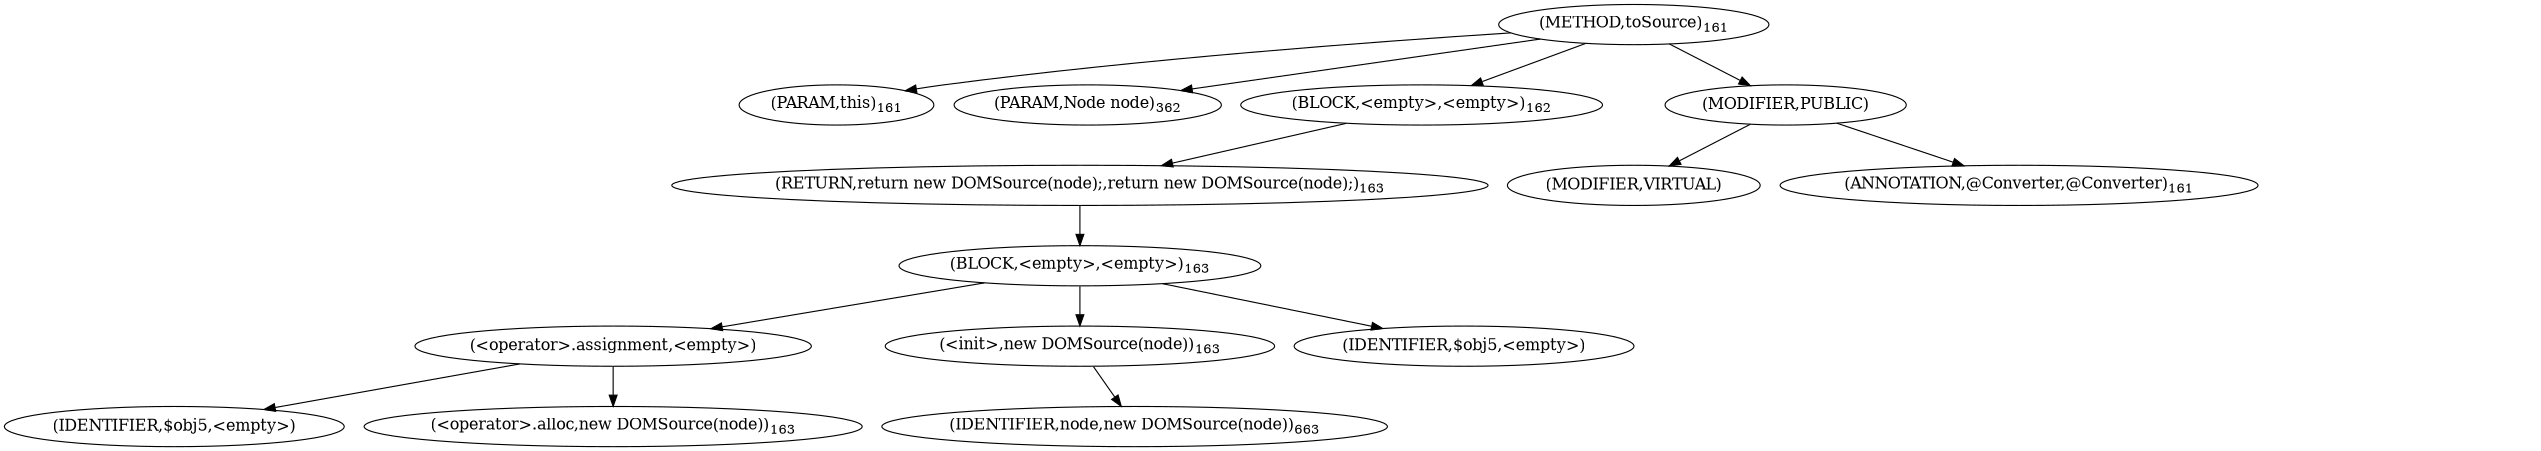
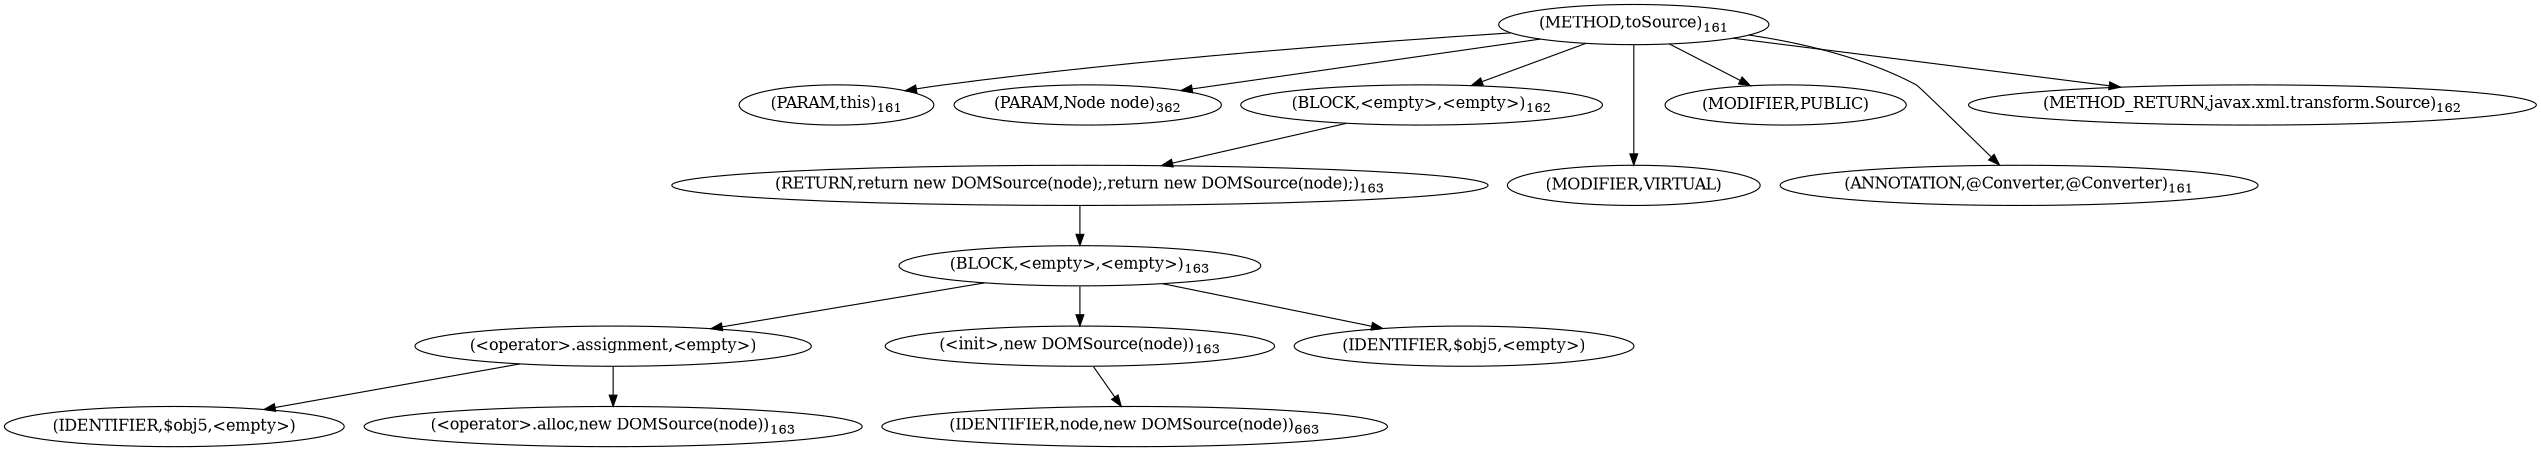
none -> (2252, 105)
(1715, 142) -> (1634, 99)
(1895, 143) -> (1884, 70)
